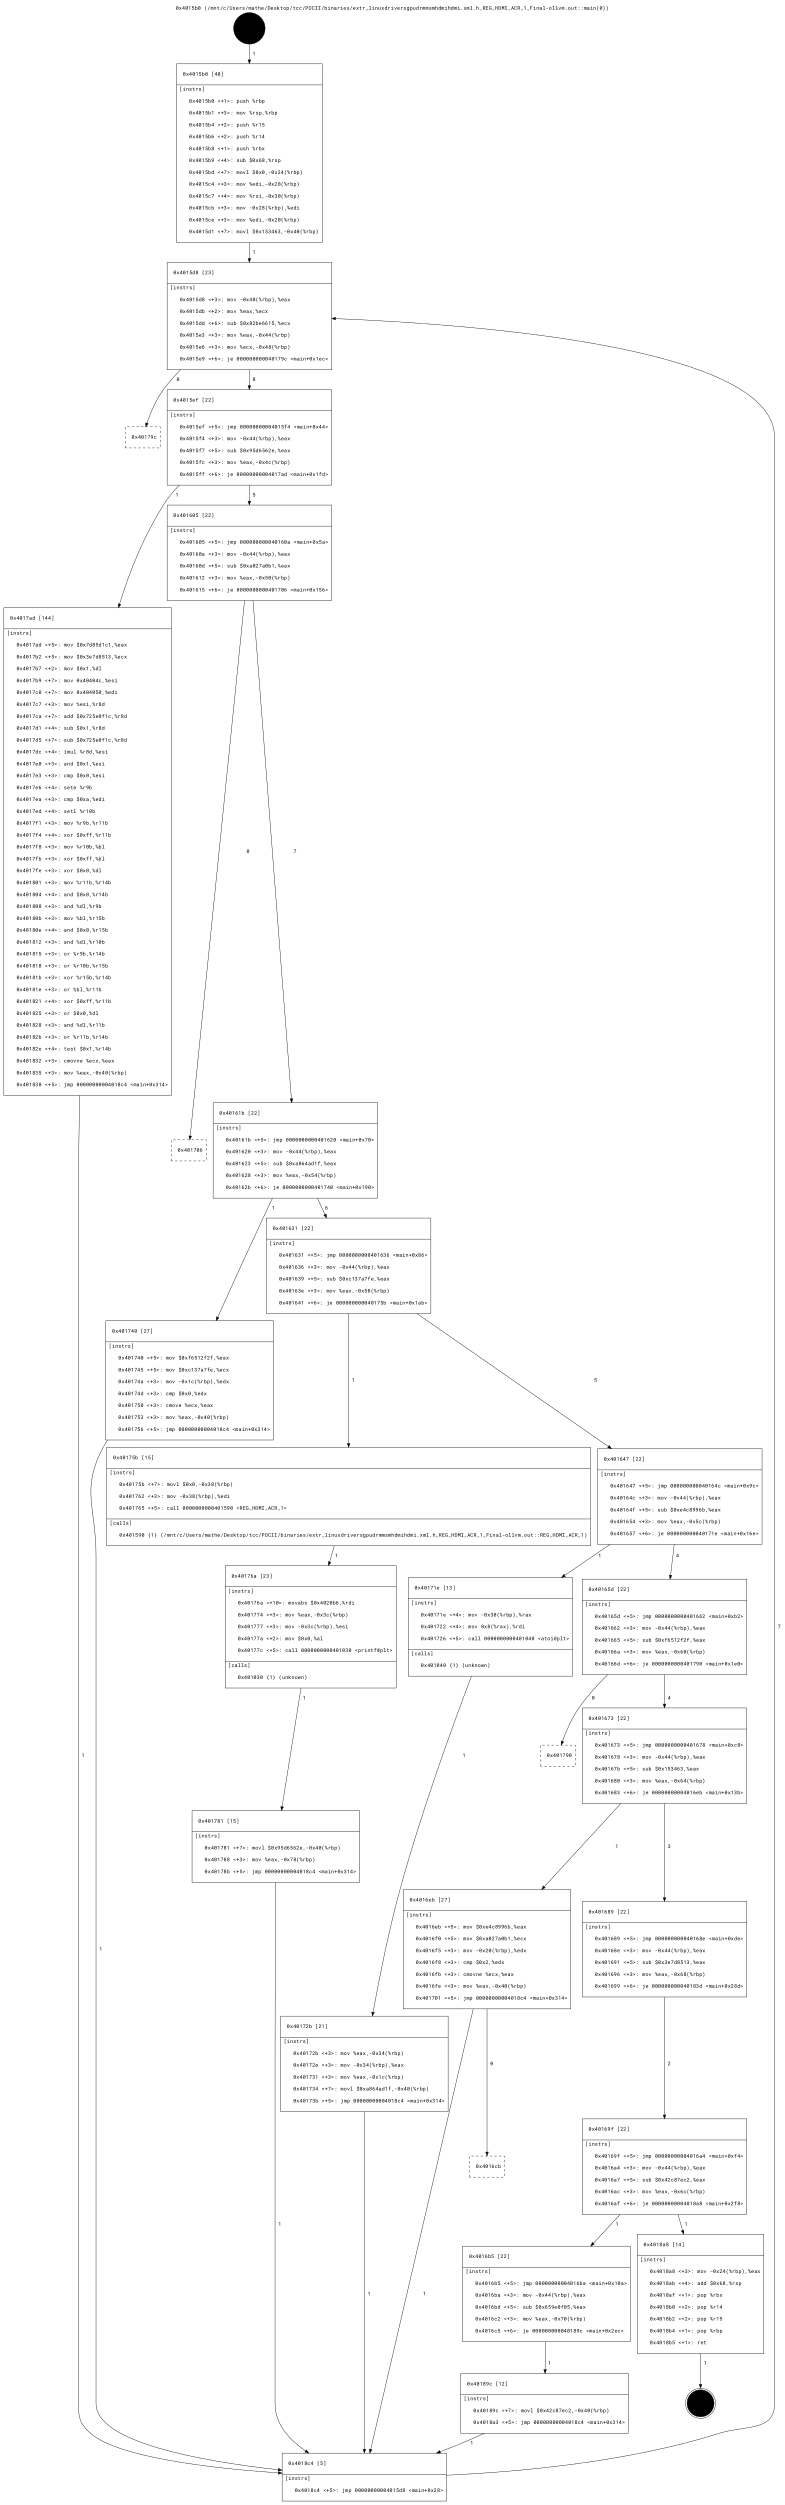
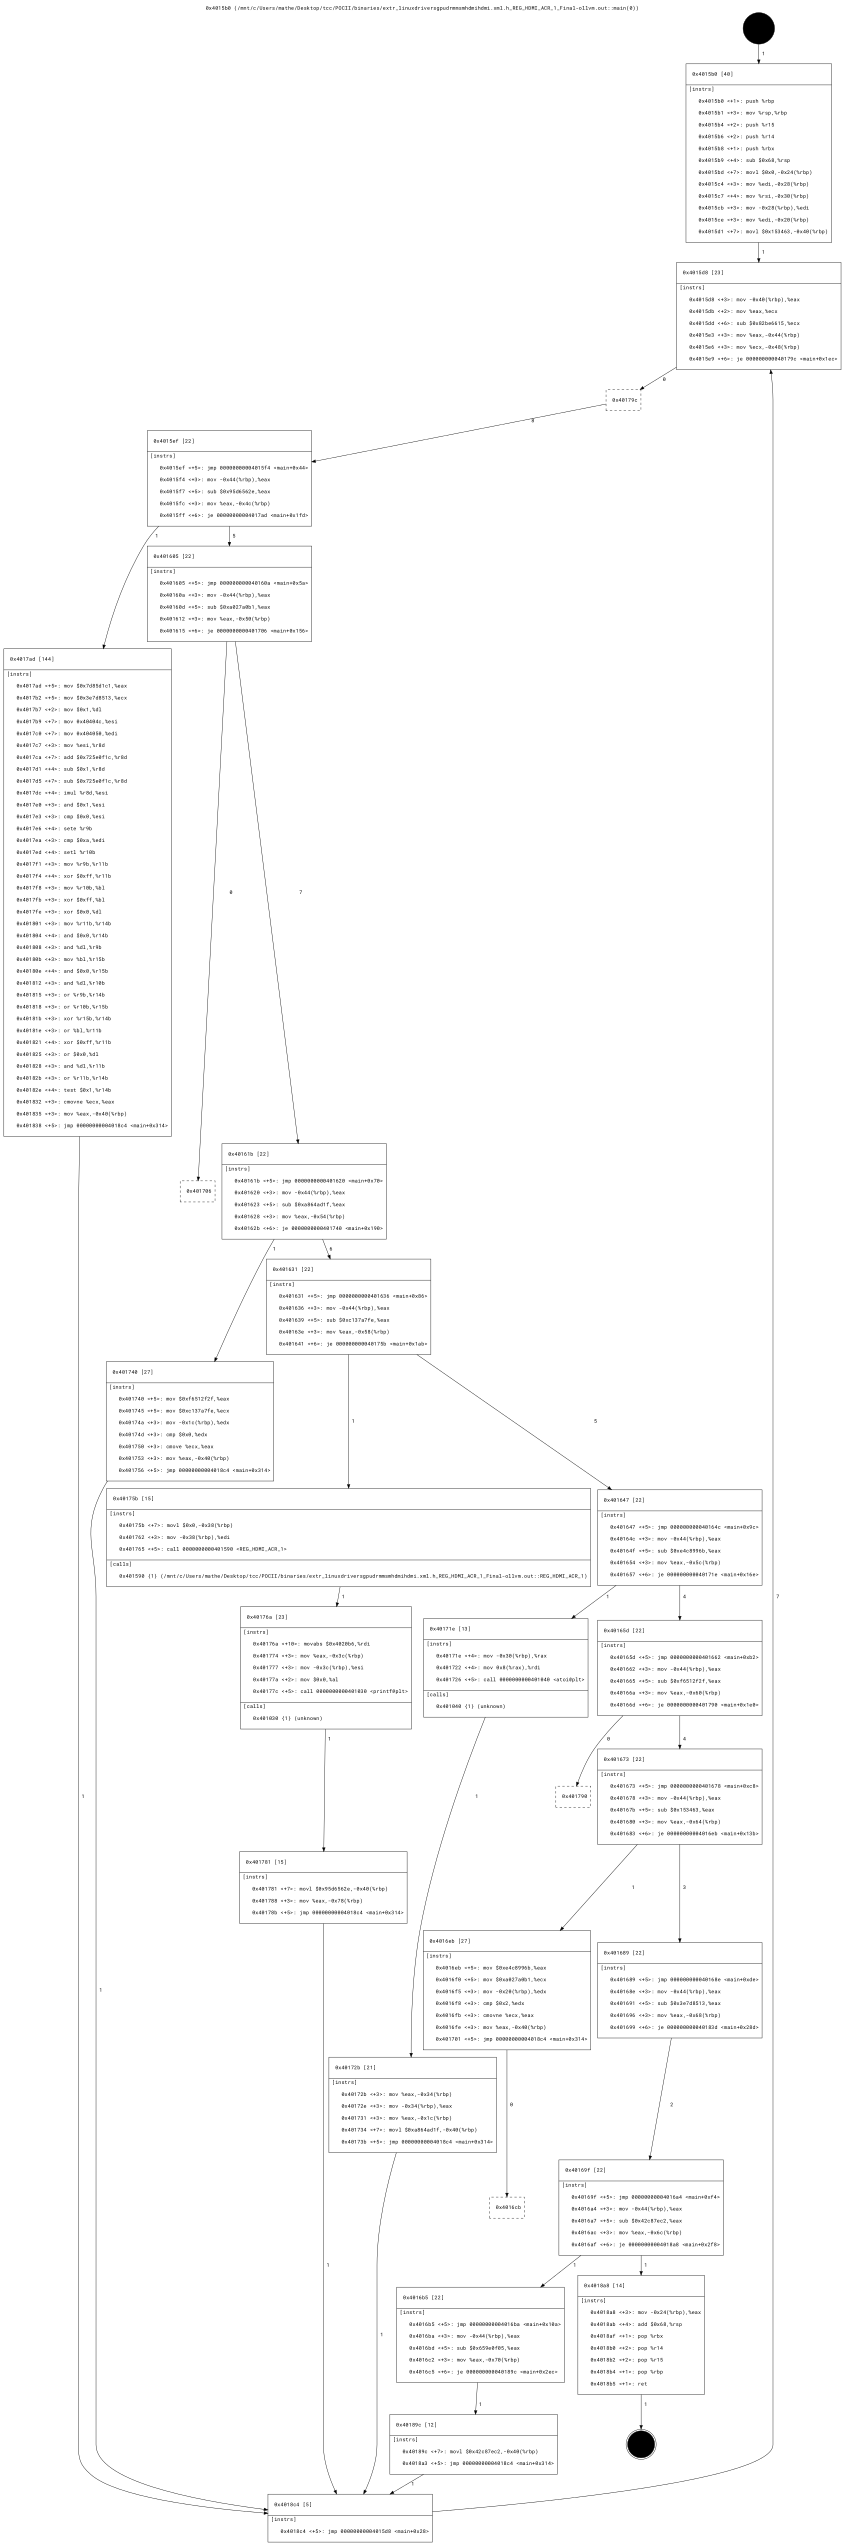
(249, 378) -> (461, 433)
(422, 2229) -> none
